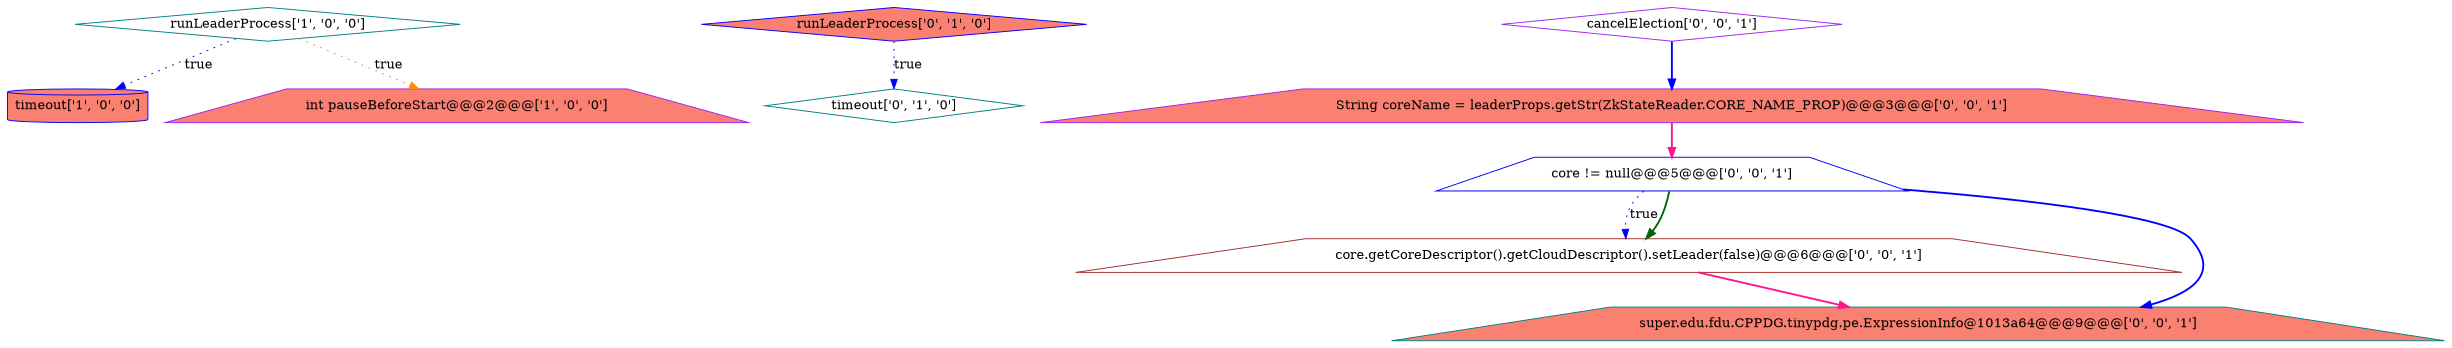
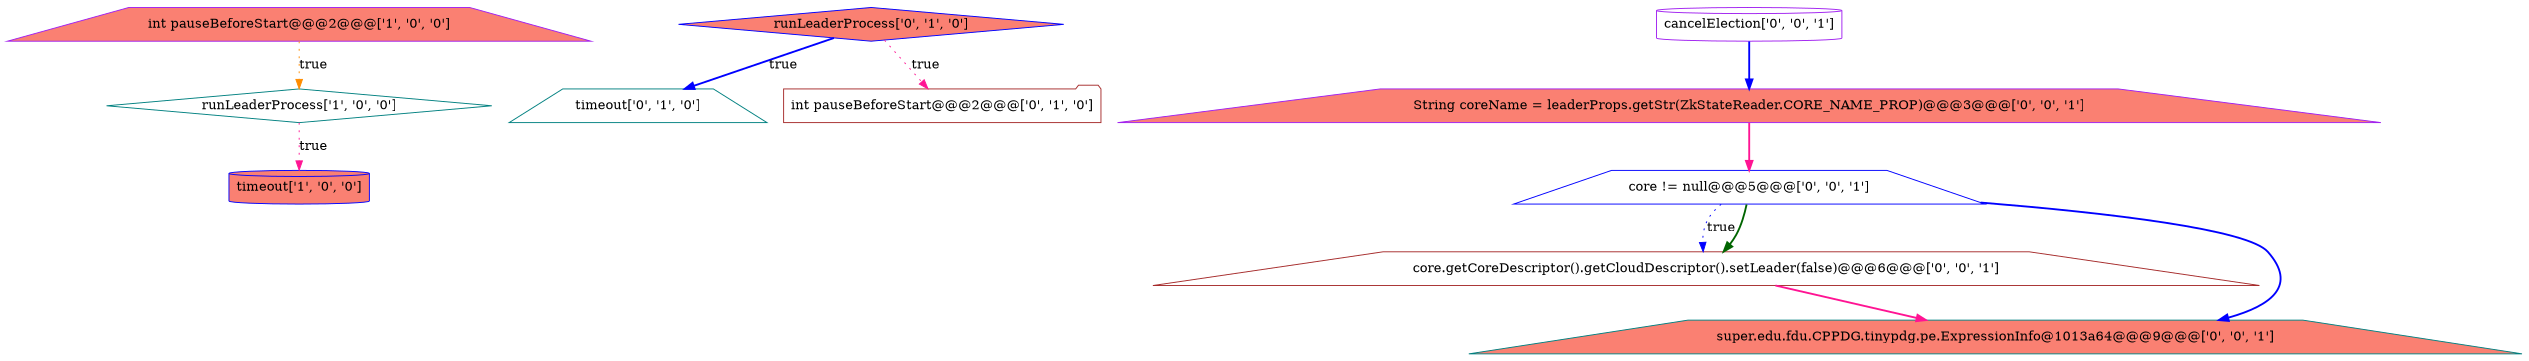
(1672, 24) -> (1749, 24)
(894, 60) -> (764, 62)
(180, 62) -> (299, 142)
(355, 62) -> (299, 60)
(894, 106) -> (638, 106)
none -> (942, 106)
